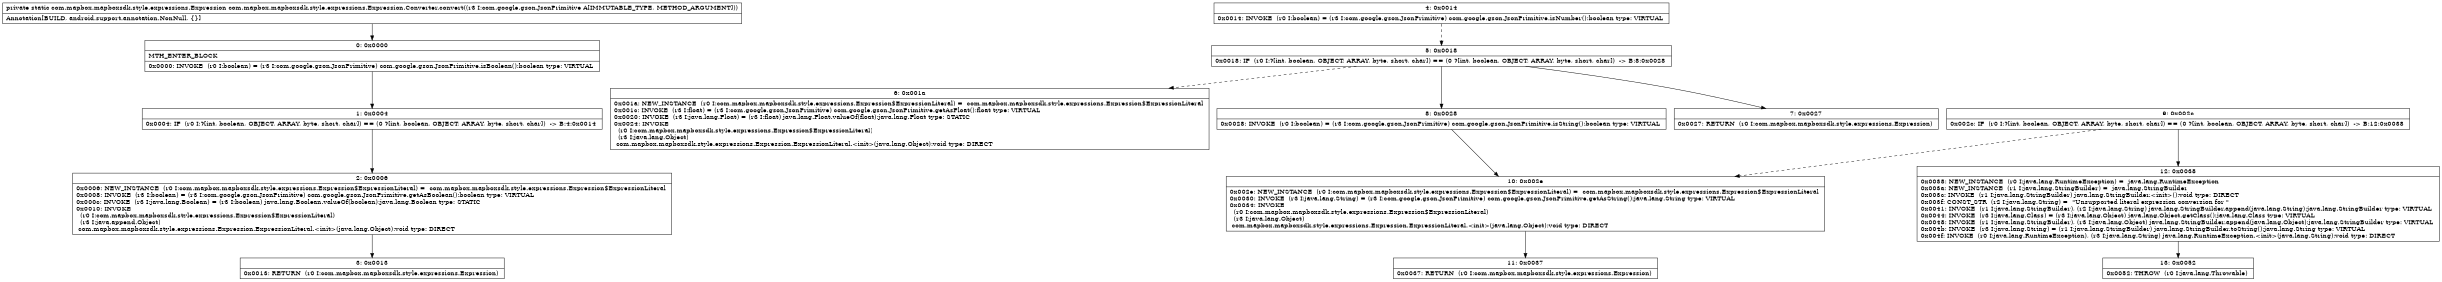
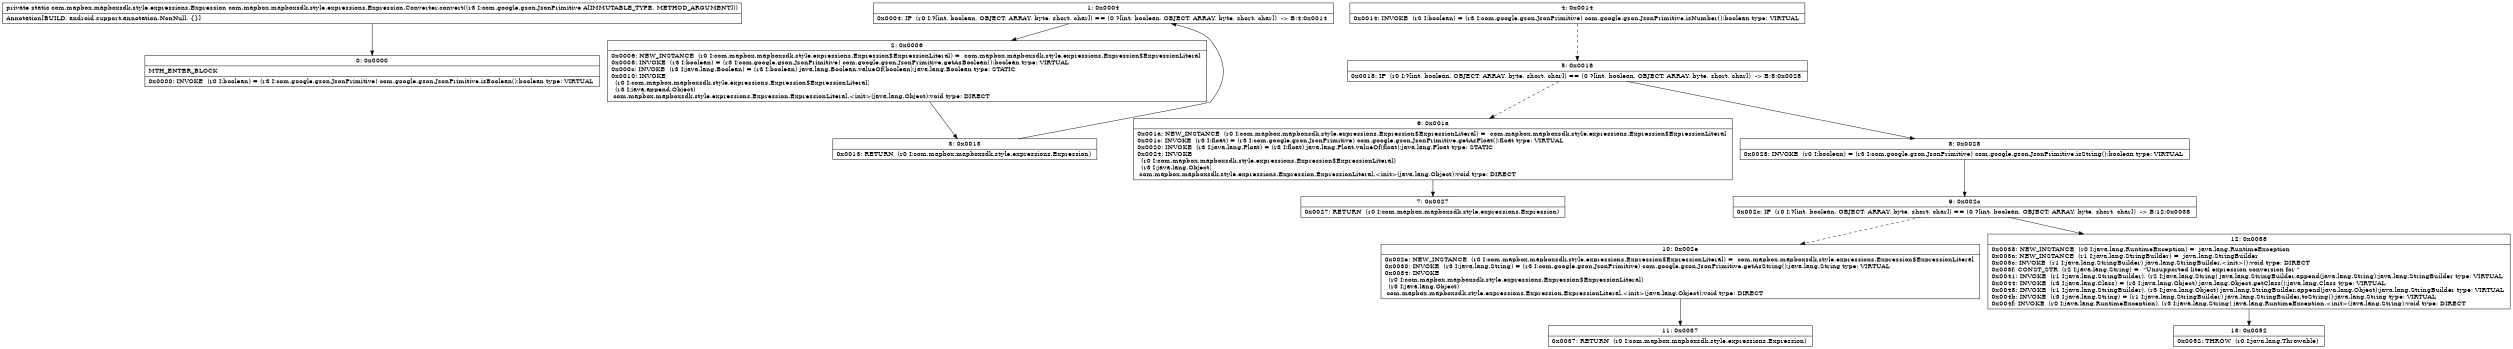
(1644, 84) -> (1433, 186)
(372, 88) -> (1167, 111)
(1473, 151) -> (1965, 176)
